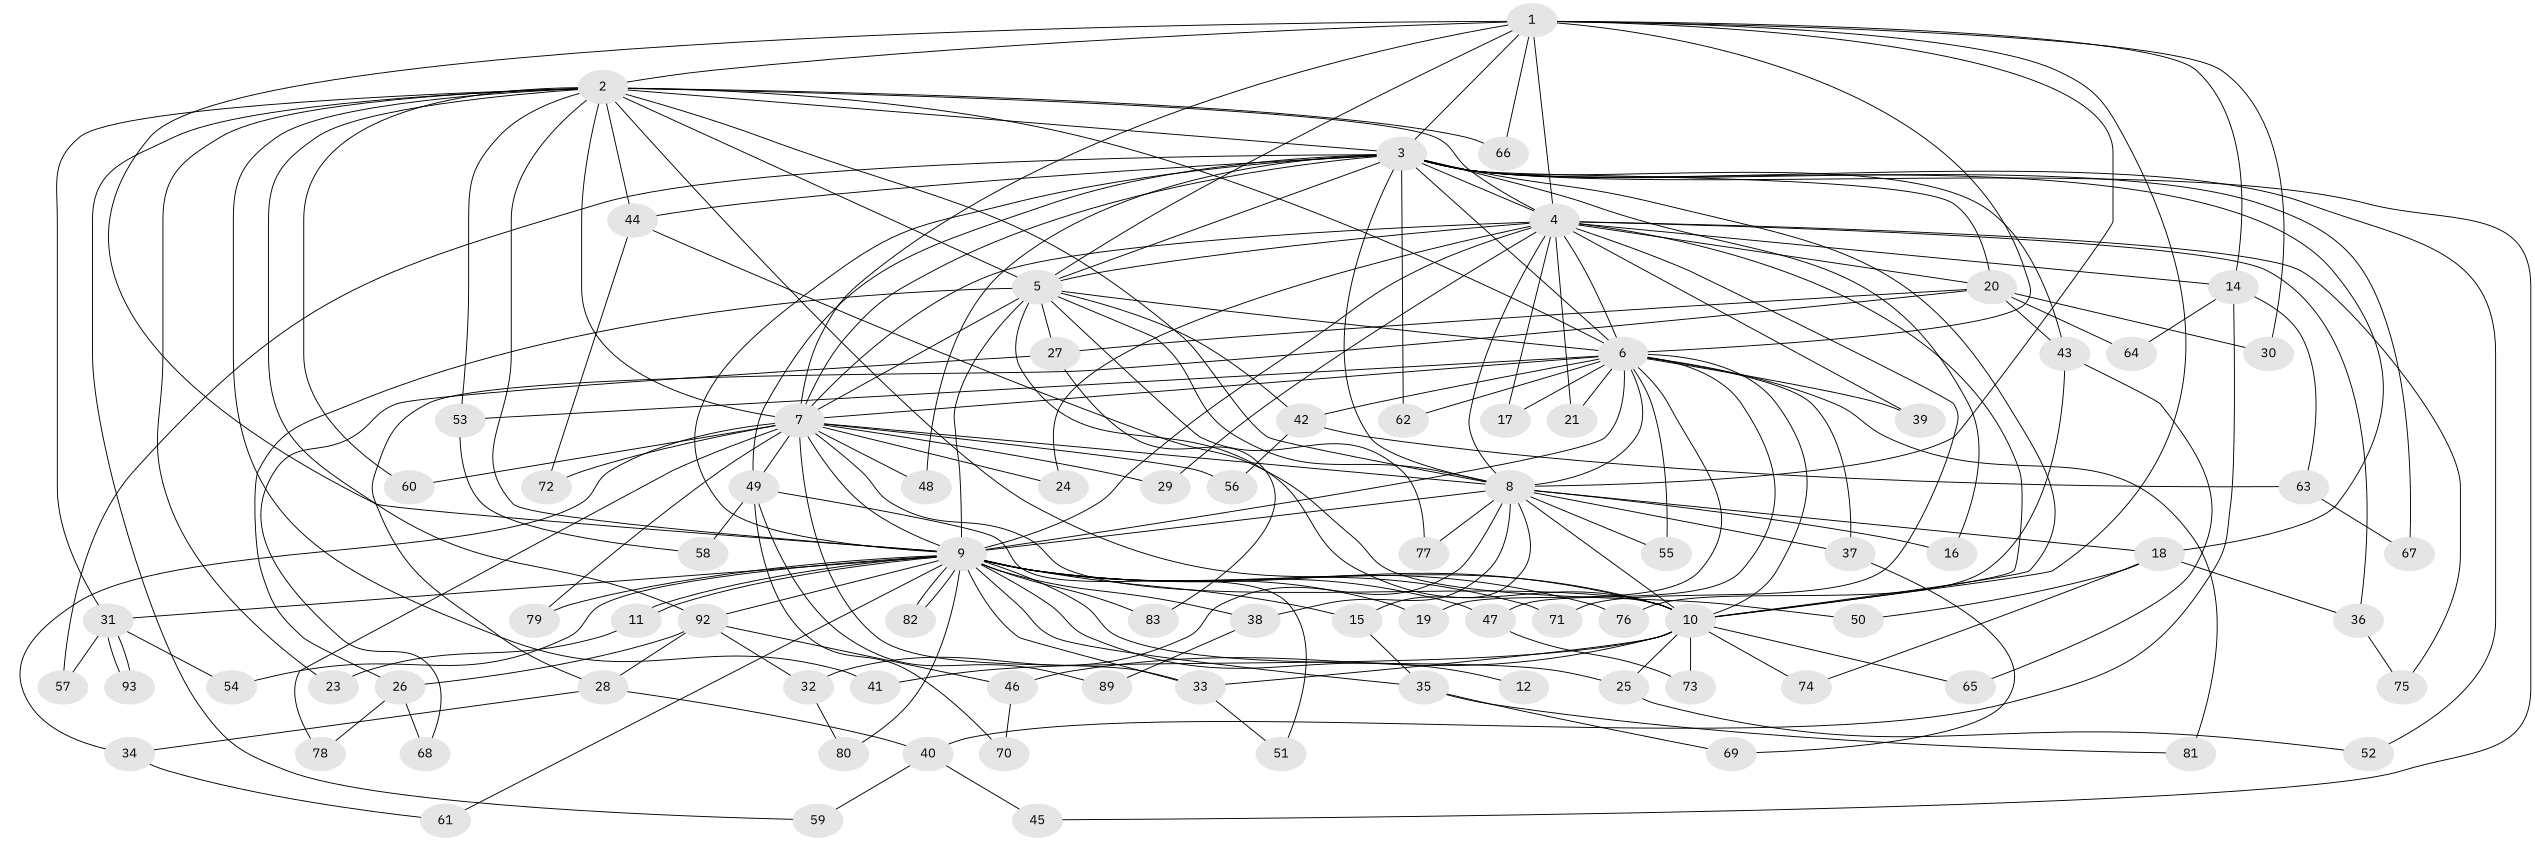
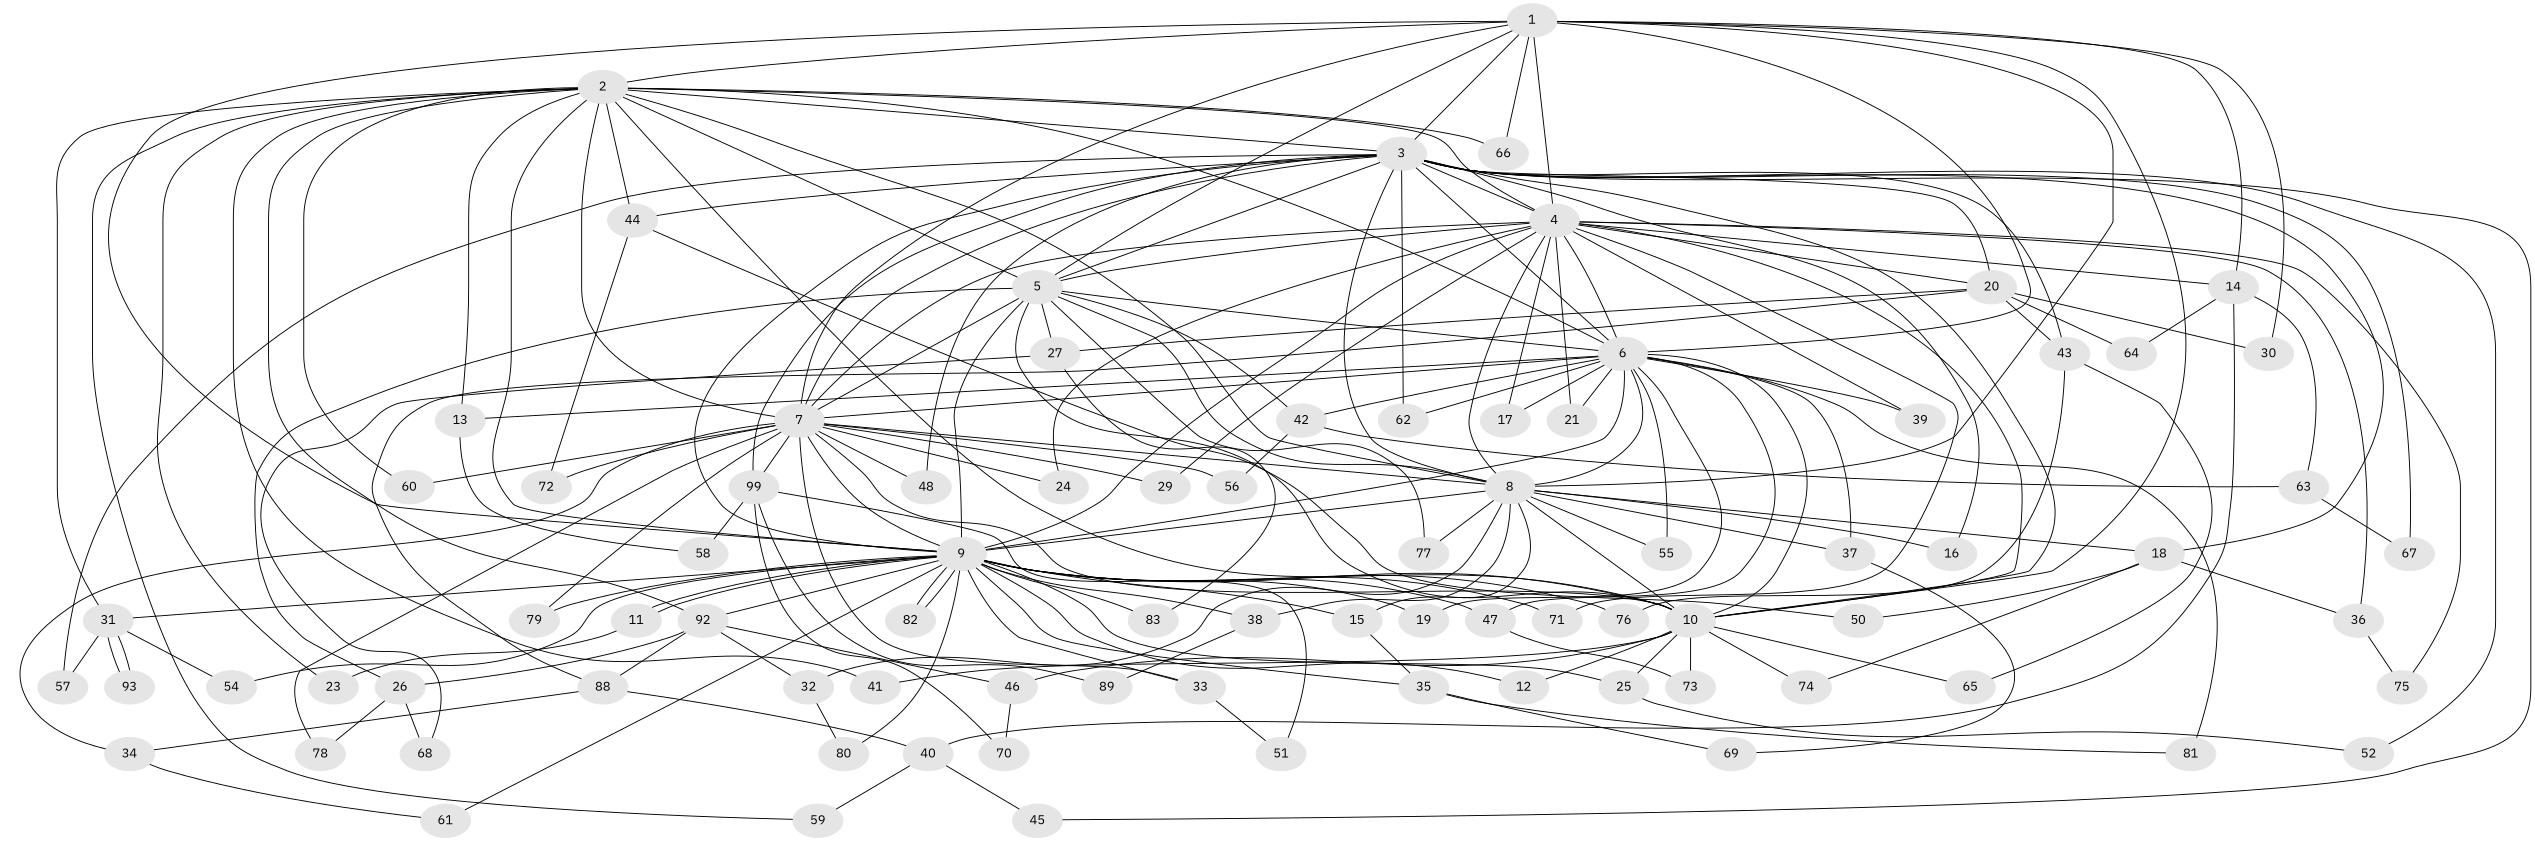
(460, 421) -> (460, 421)
(754, 487) -> (754, 487)
(1382, 670) -> (1618, 653)
(603, 687) -> (603, 687)
